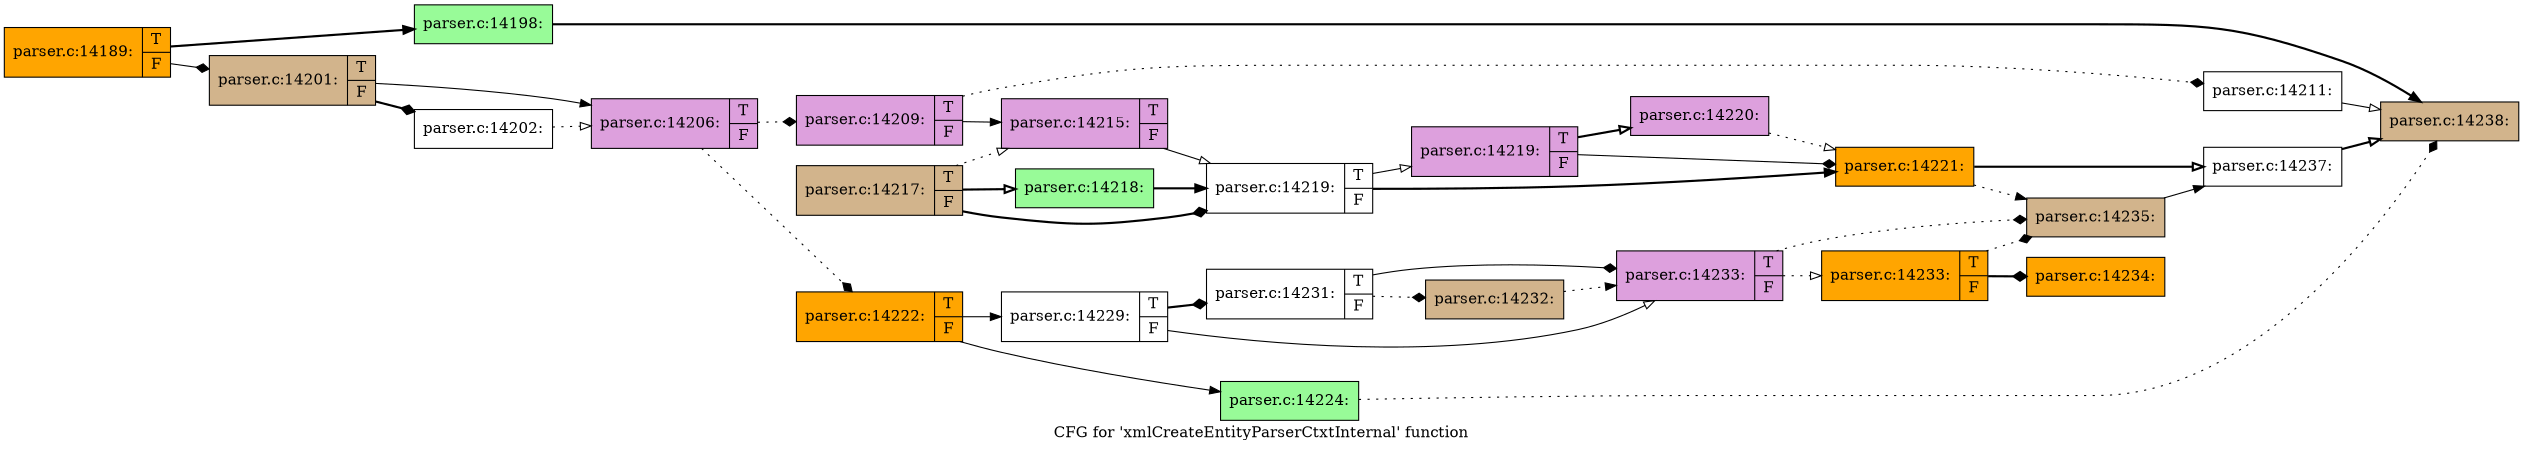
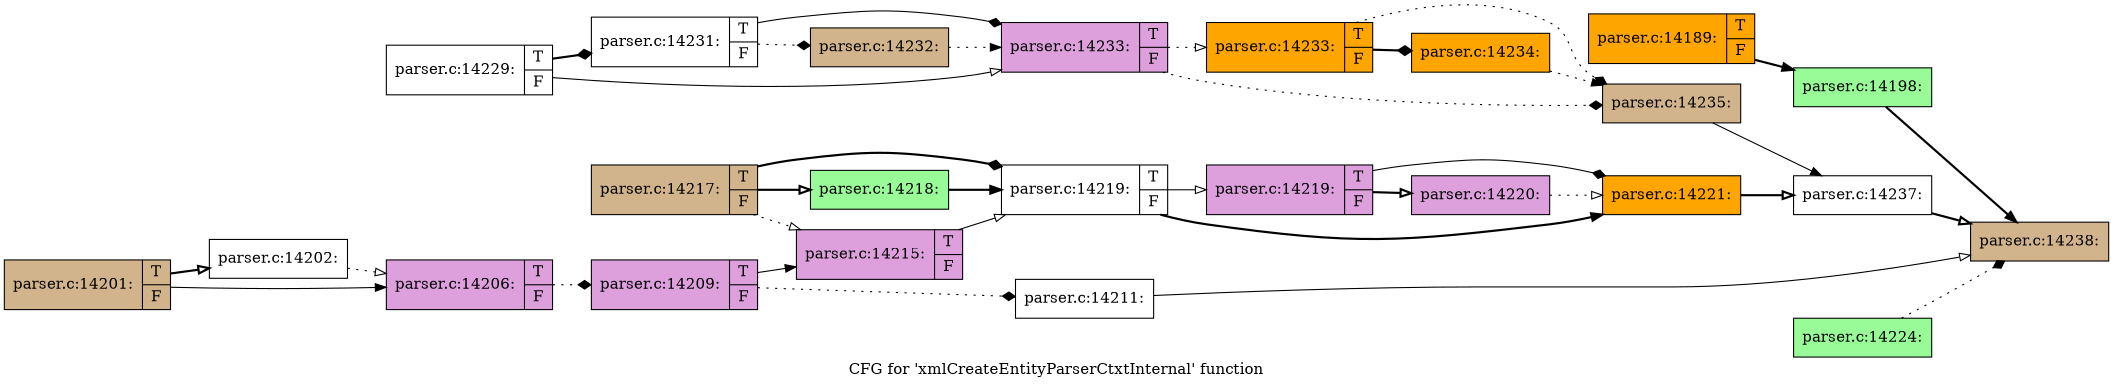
(183, 65) -> none
(389, 105) -> (185, 272)
(1995, 191) -> (1571, 77)
(880, 317) -> none
